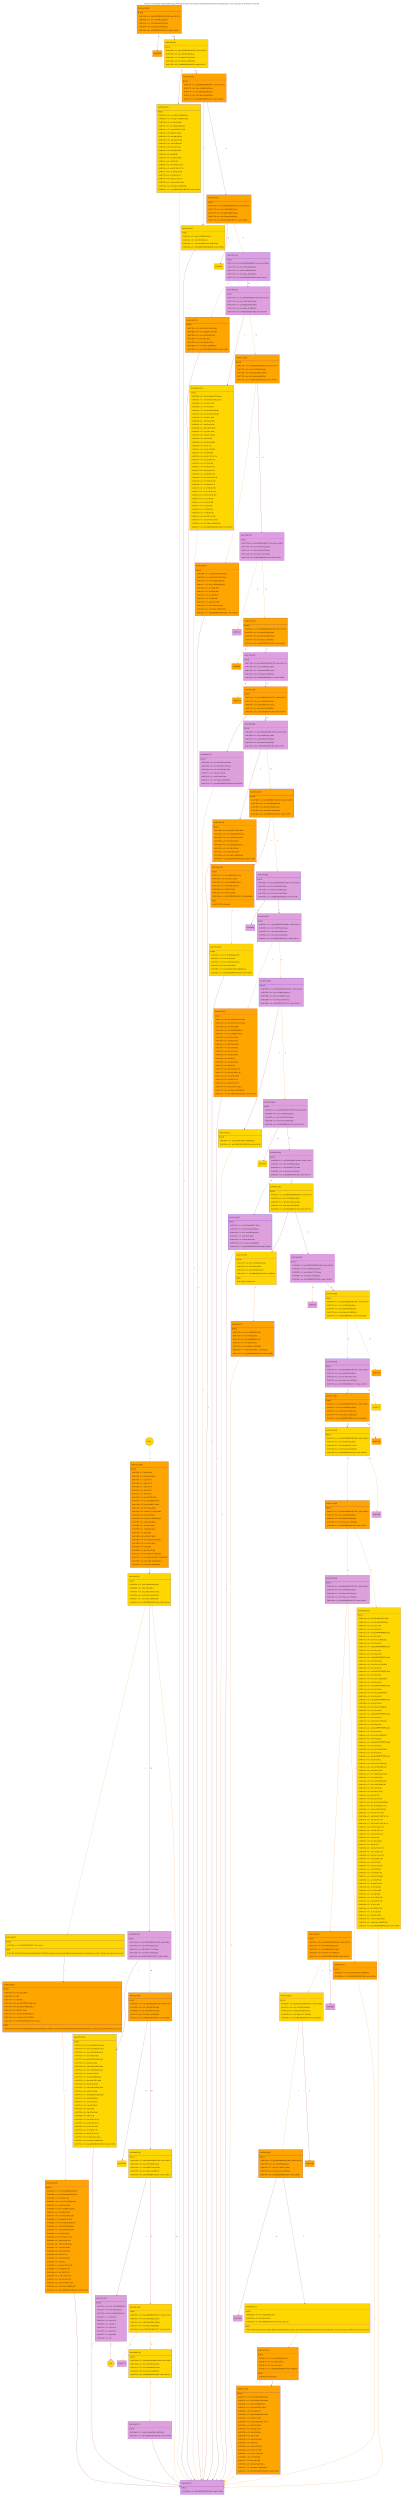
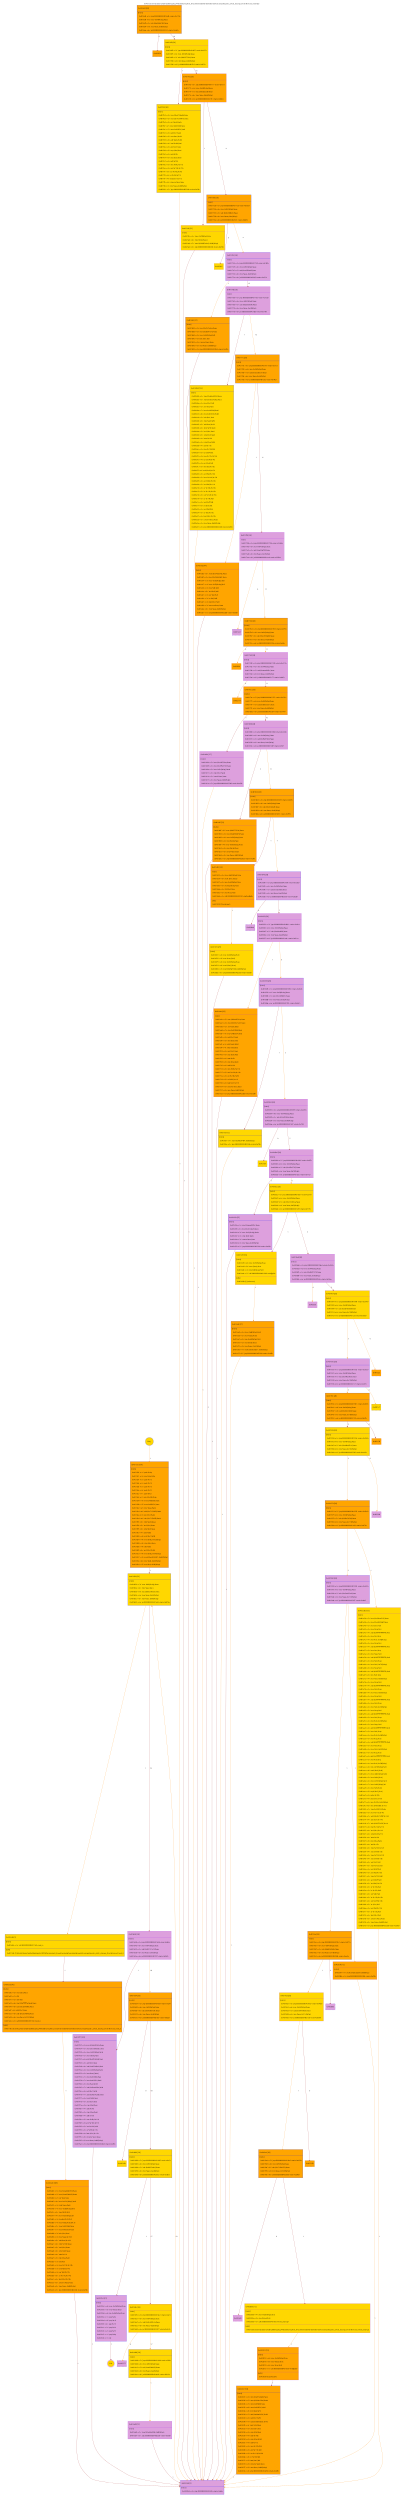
(95, 2091) -> (95, 2091)
